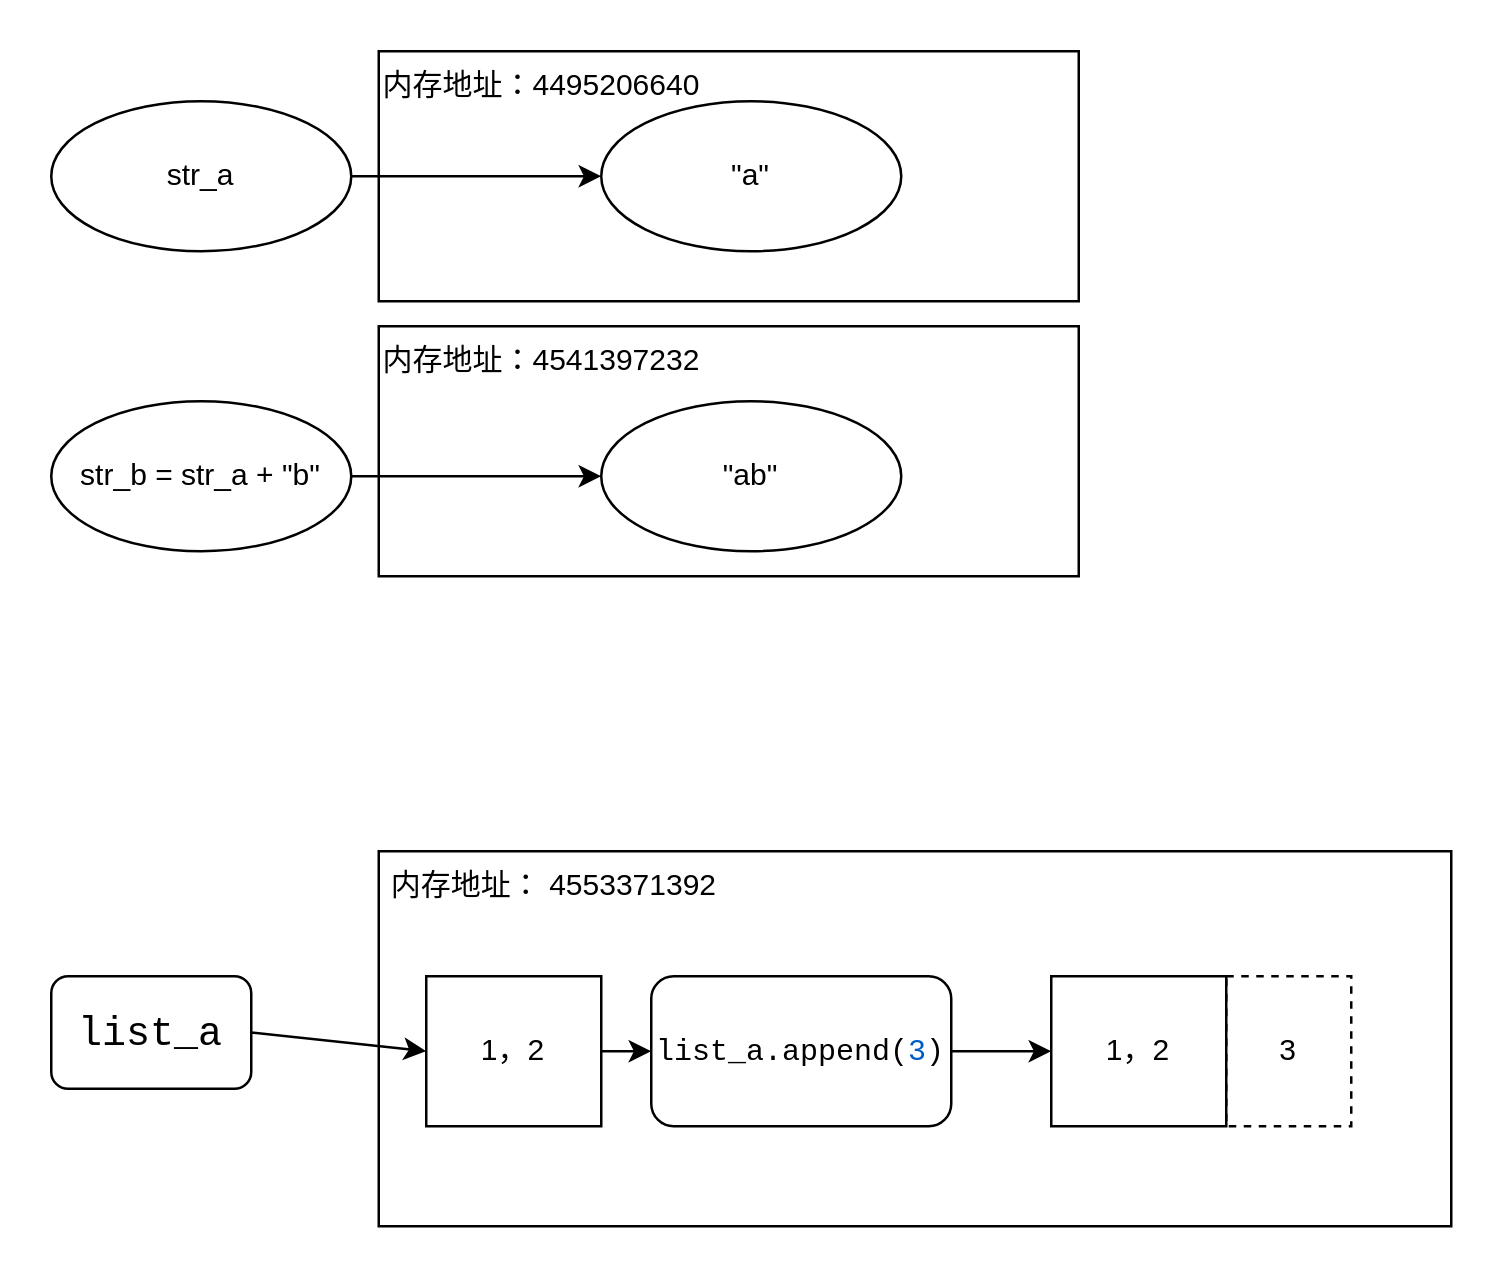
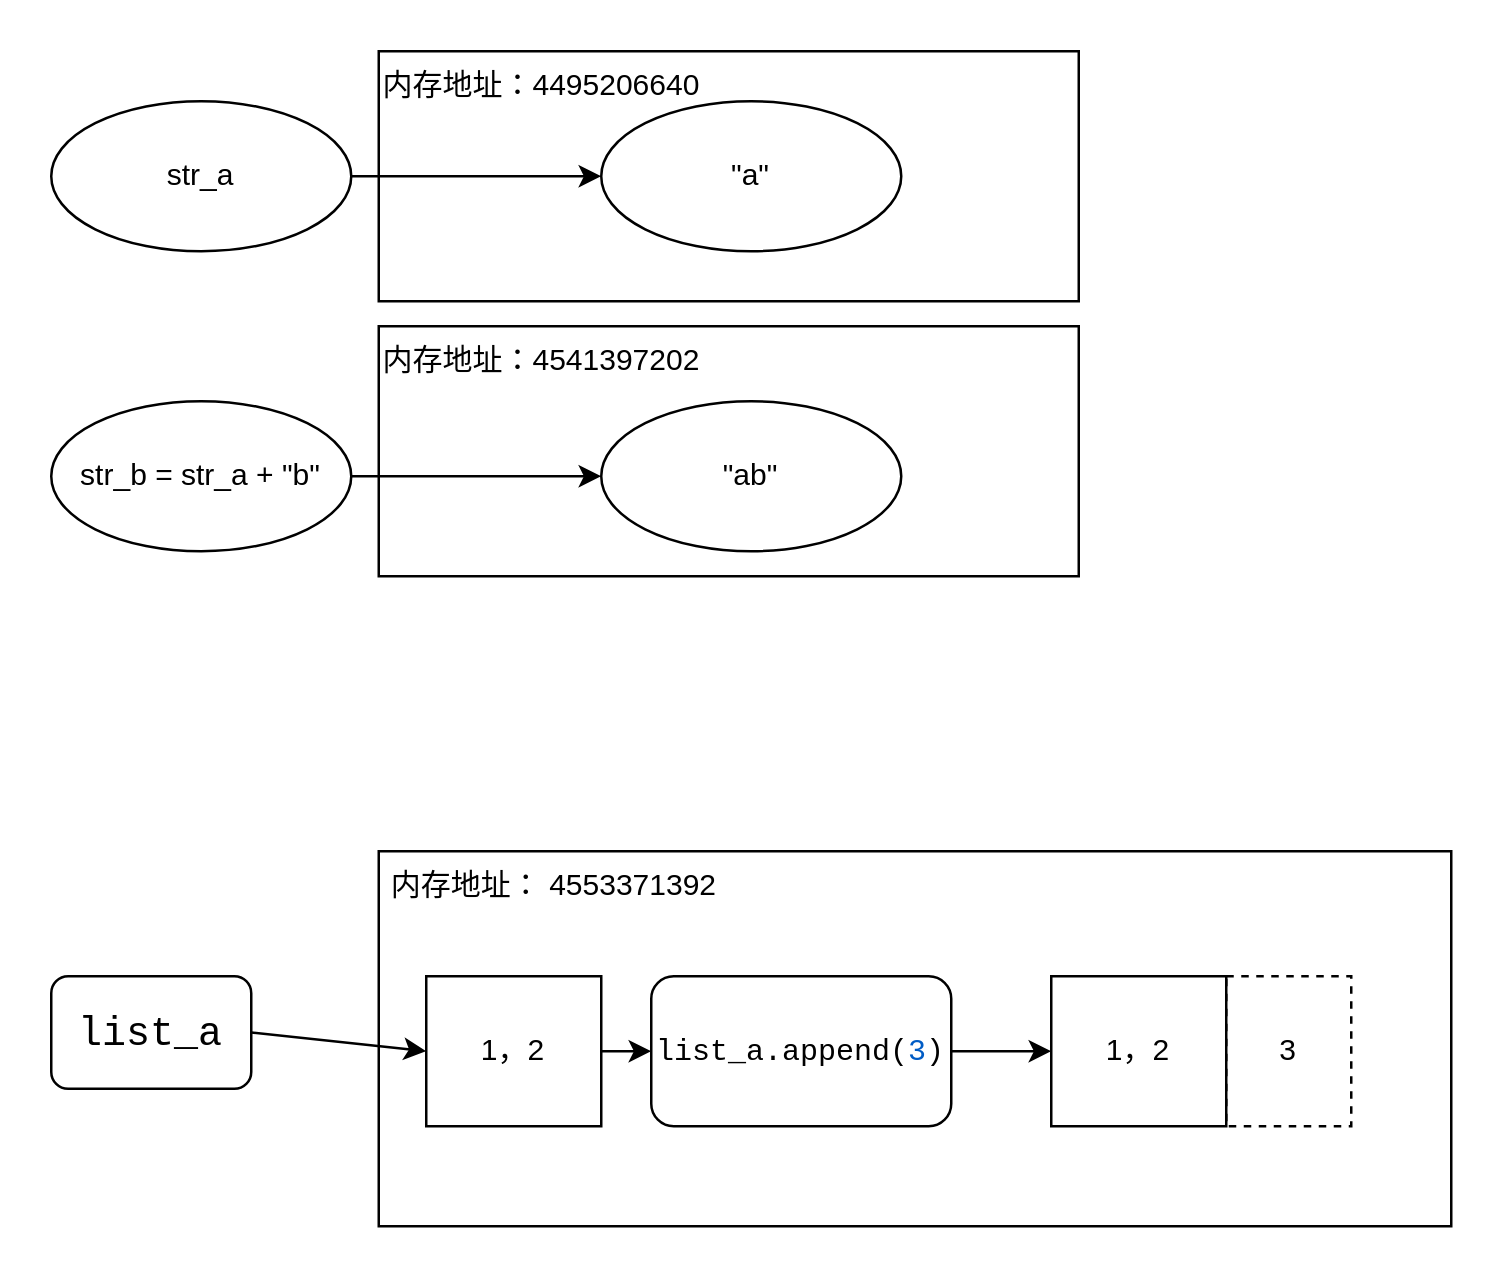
(543, 362) -> (543, 362)
